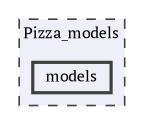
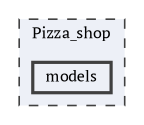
(72, 34) -> (72, 34)
